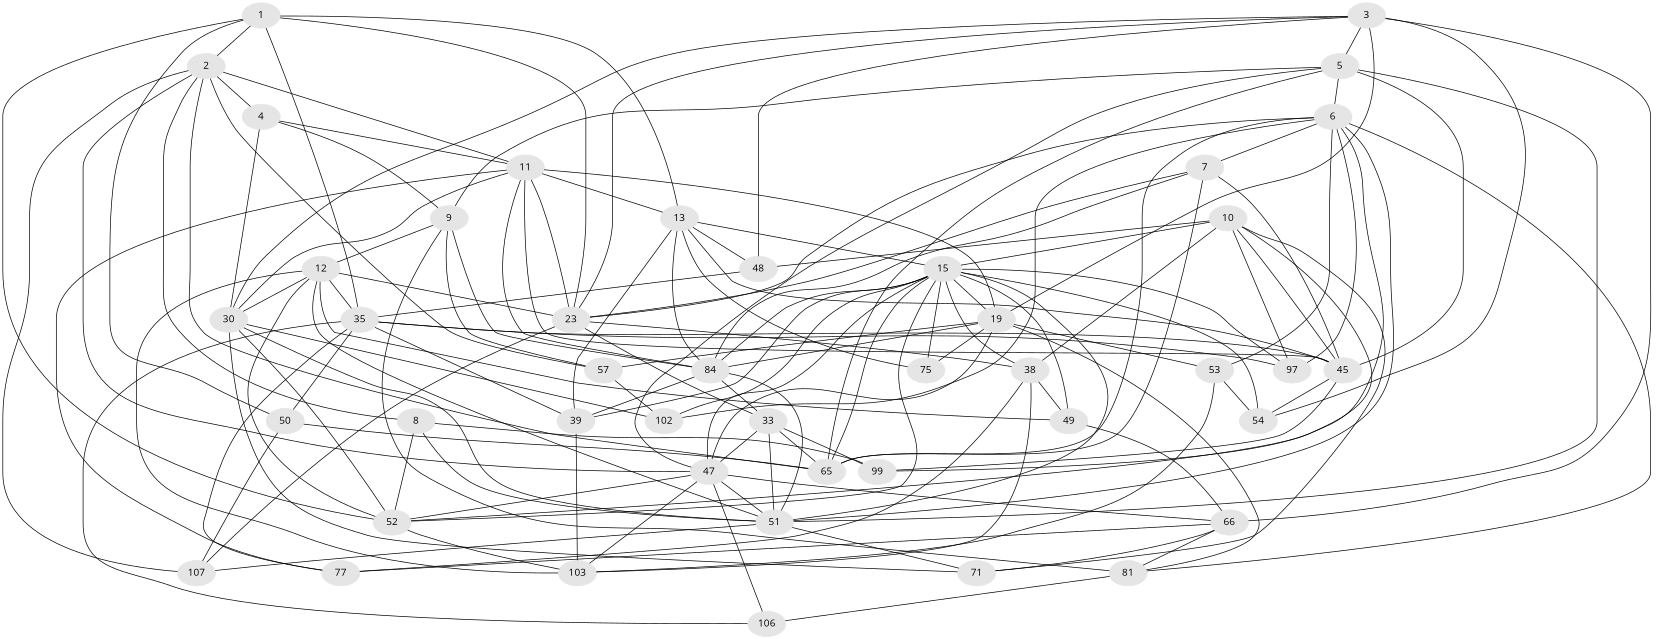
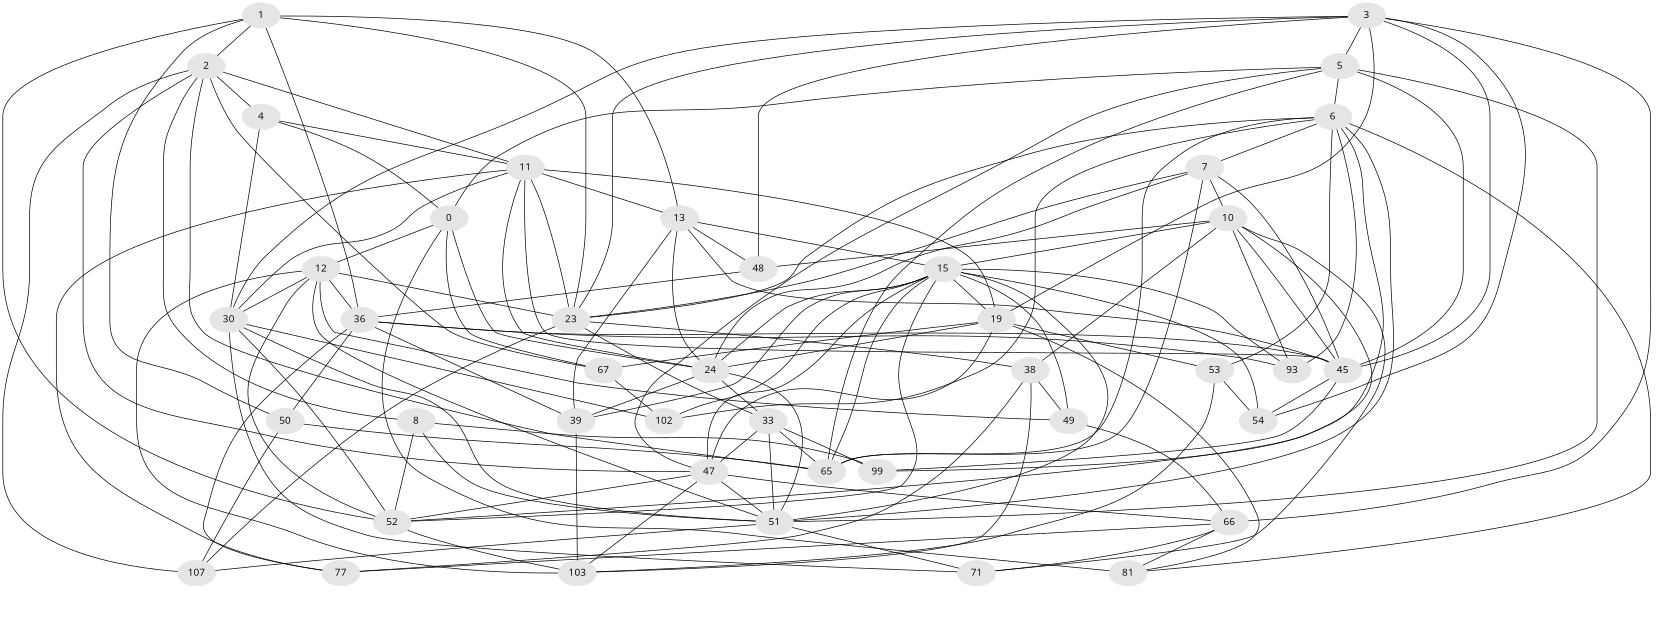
none -> (1216, 193)
none -> (1490, 204)
(449, 218) -> (449, 218)
(360, 320) -> (360, 320)
(962, 320) -> none
(603, 370) -> (603, 370)
(711, 370) -> (711, 370)
(926, 370) -> none
(1292, 370) -> (1292, 370)
(767, 624) -> none
